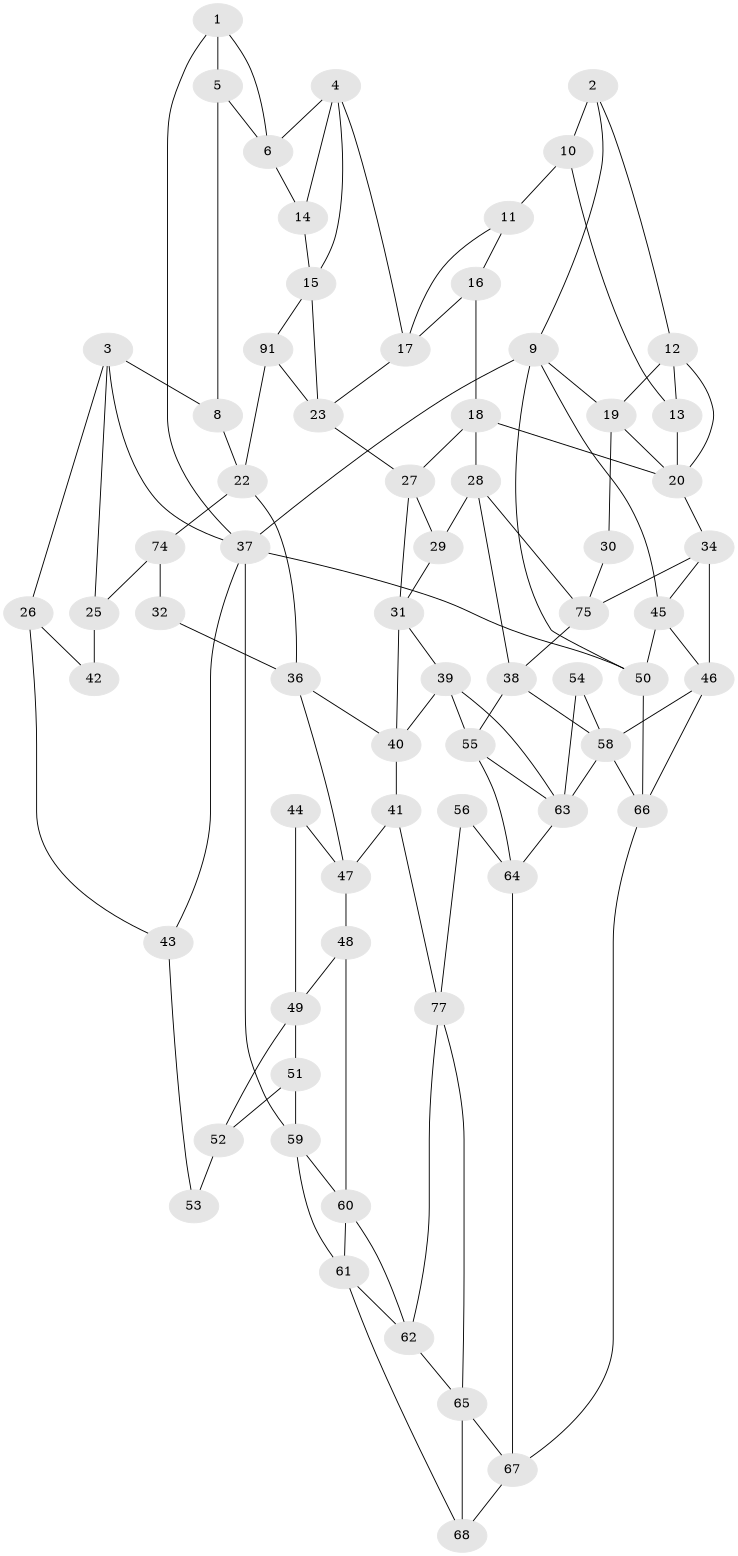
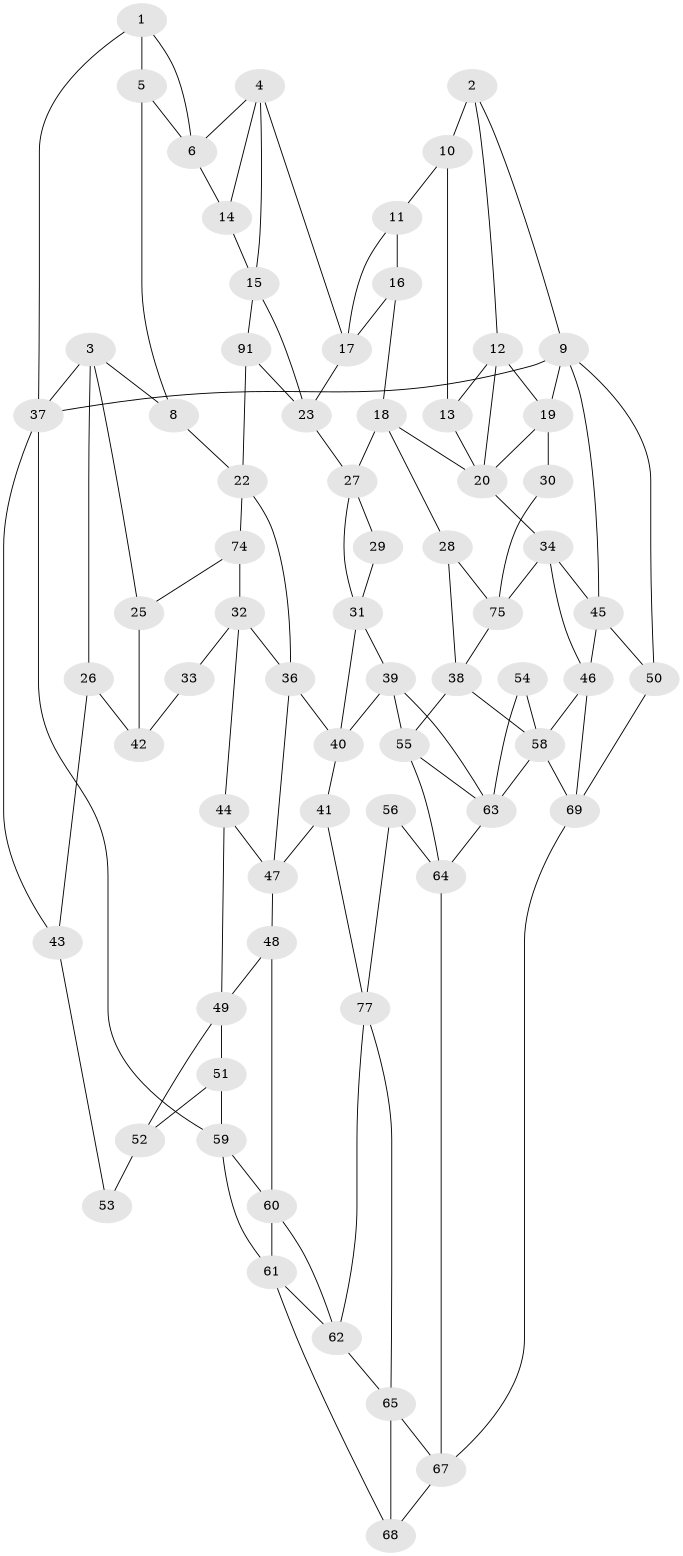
(457, 514) -> none
(449, 603) -> none
none -> (189, 679)
none -> (232, 712)
(643, 811) -> (575, 811)
